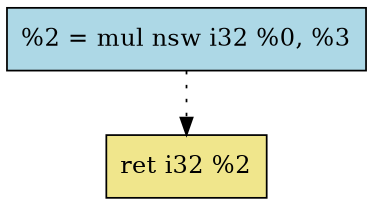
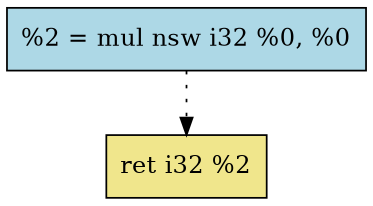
(187, 39) -> (187, 39)
